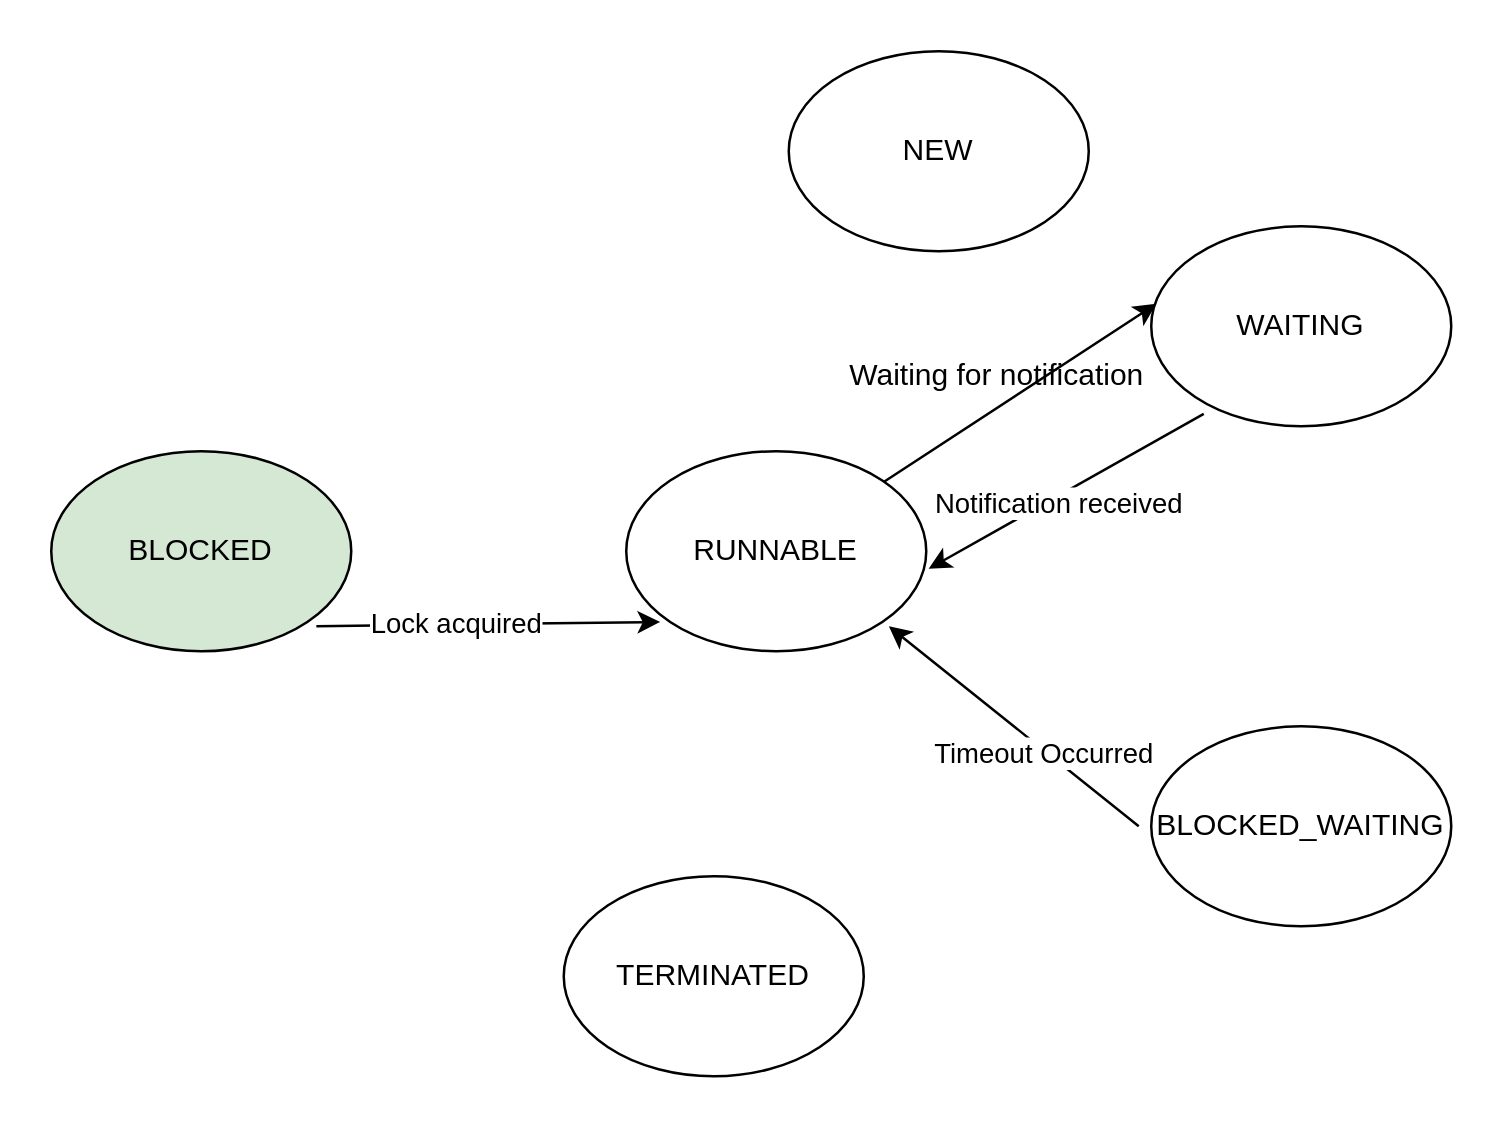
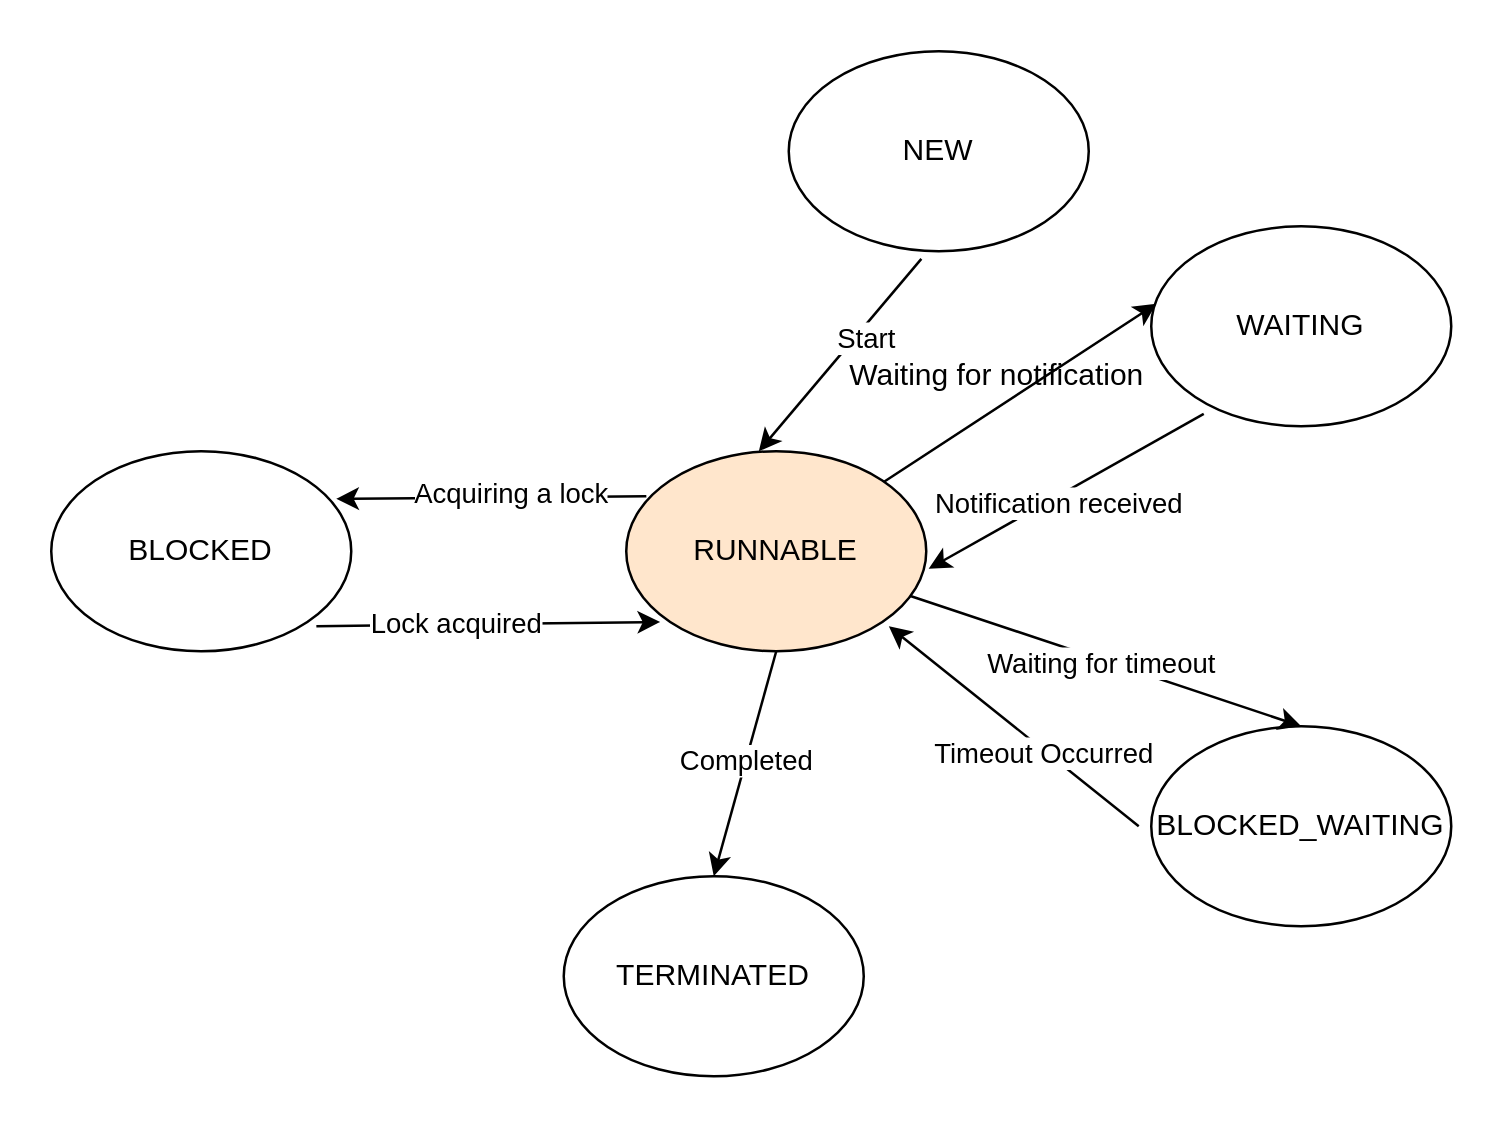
none -> (815, 385)
none -> (440, 498)
(201, 551) -> (201, 551)
(776, 551) -> (776, 551)
none -> (988, 622)
none -> (747, 756)
